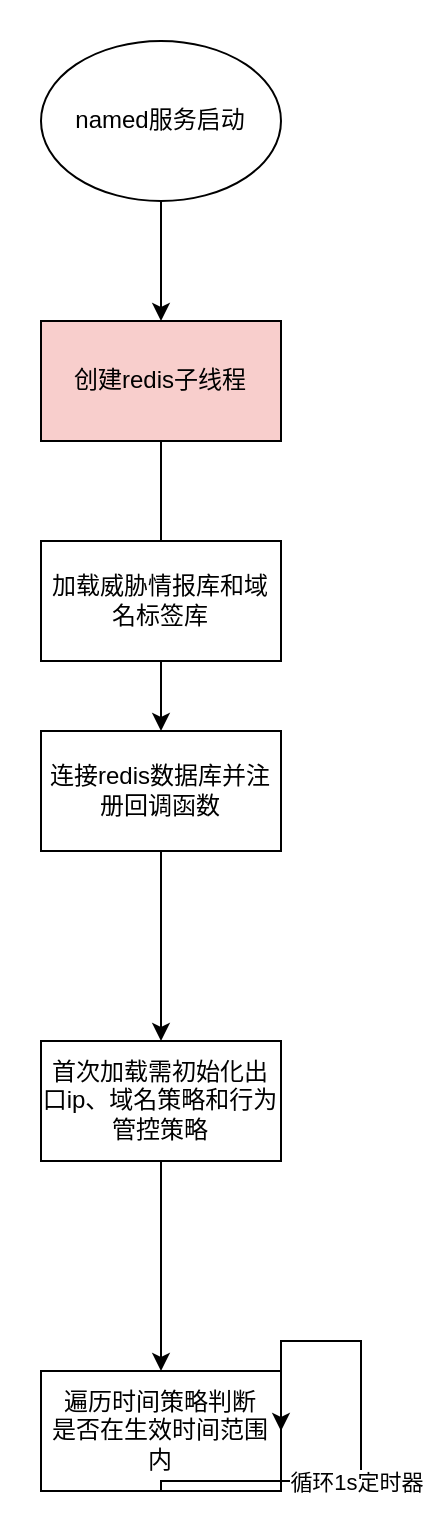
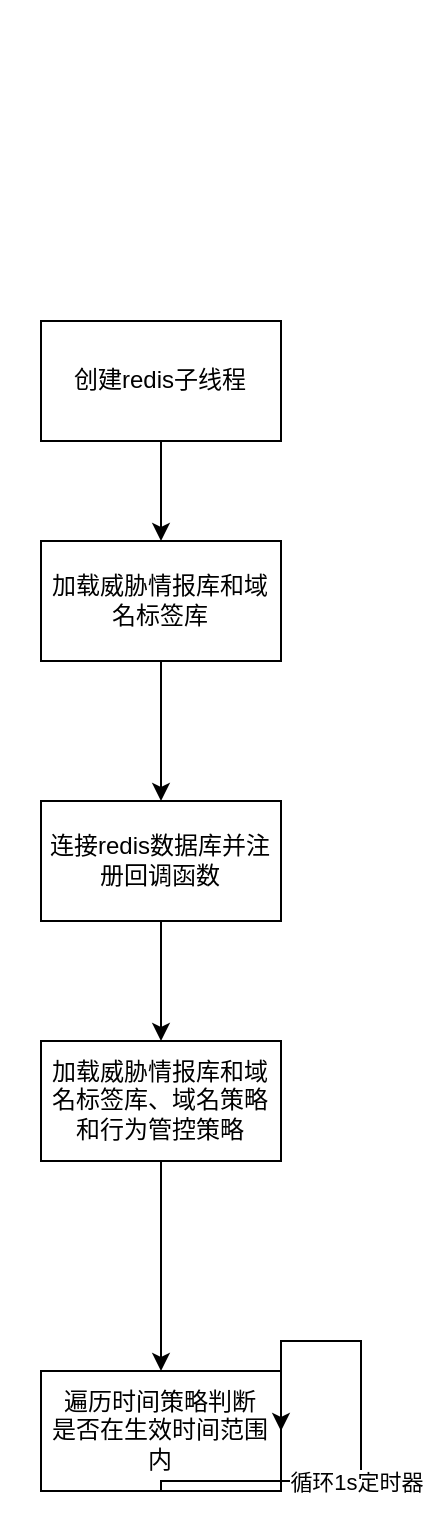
(161, 121) -> none
(161, 254) -> none
(161, 381) -> (161, 381)
(161, 531) -> (161, 526)
(161, 791) -> (161, 861)
(161, 1101) -> (161, 1101)
